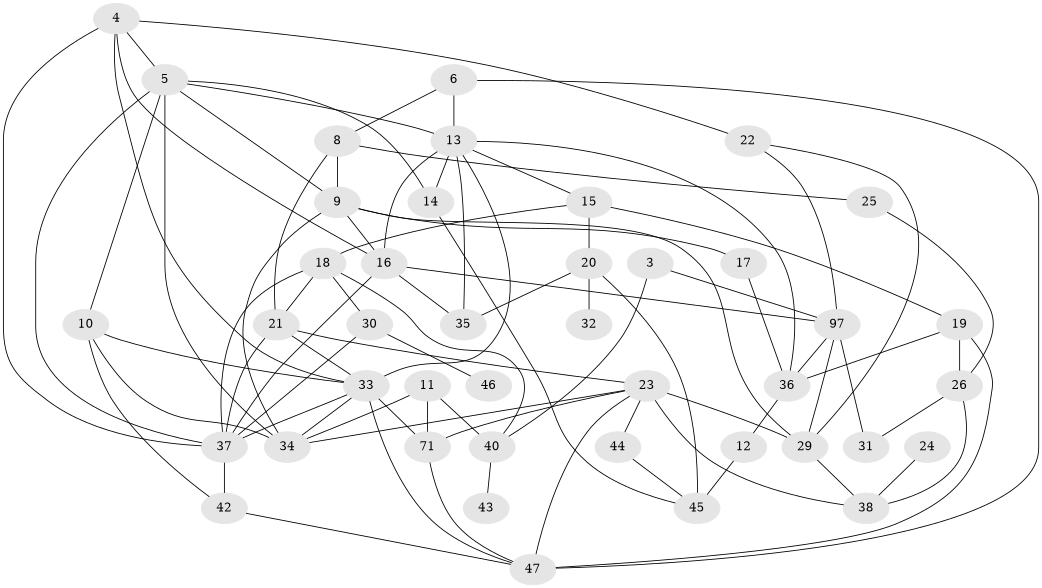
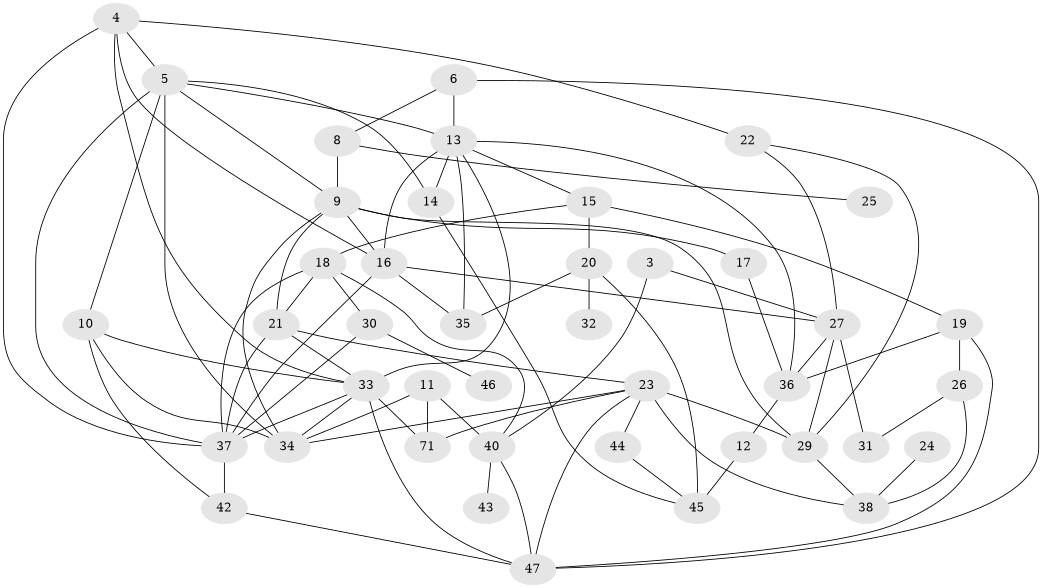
(286, 227) -> (289, 256)
(970, 278) -> none
(837, 325) -> (837, 325)
(457, 525) -> (521, 506)
